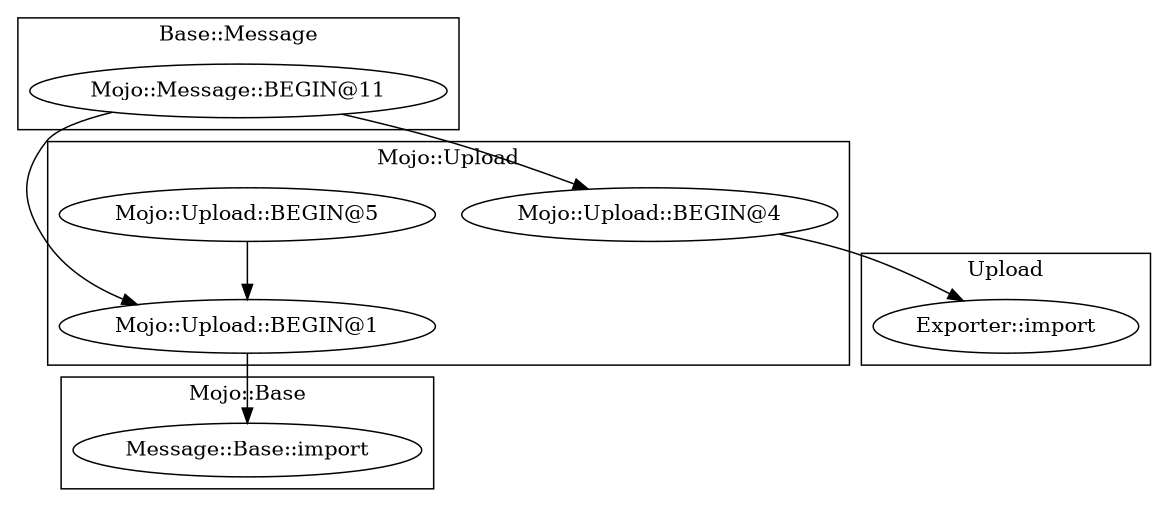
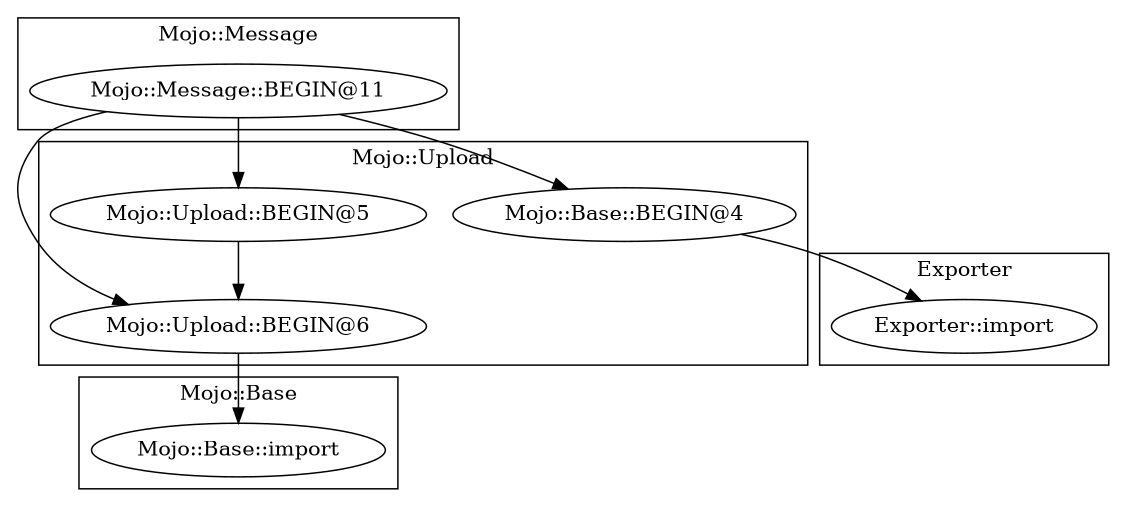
(238, 35) -> (238, 35)
none -> (238, 151)
(650, 215) -> (624, 215)
(1006, 270) -> (964, 270)
(247, 326) -> (238, 326)
(247, 450) -> (238, 450)
